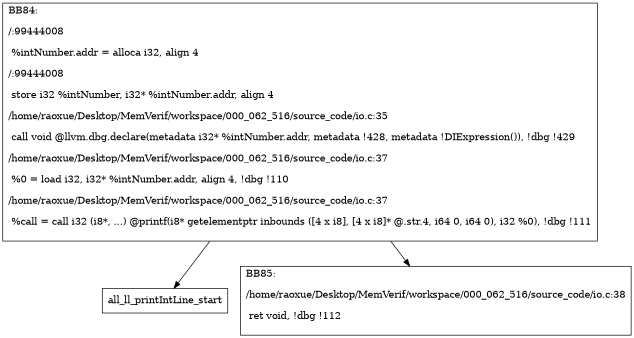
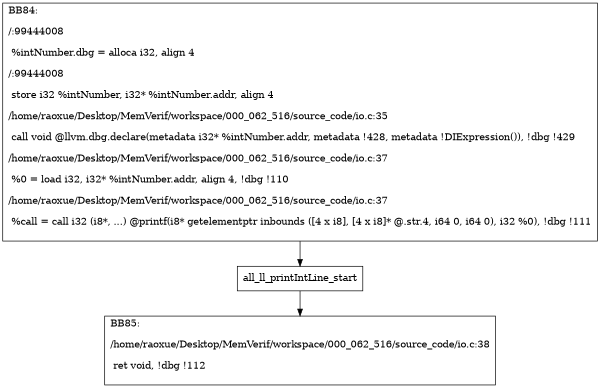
(104, 53) -> (102, 53)
(398, 251) -> (300, 300)
